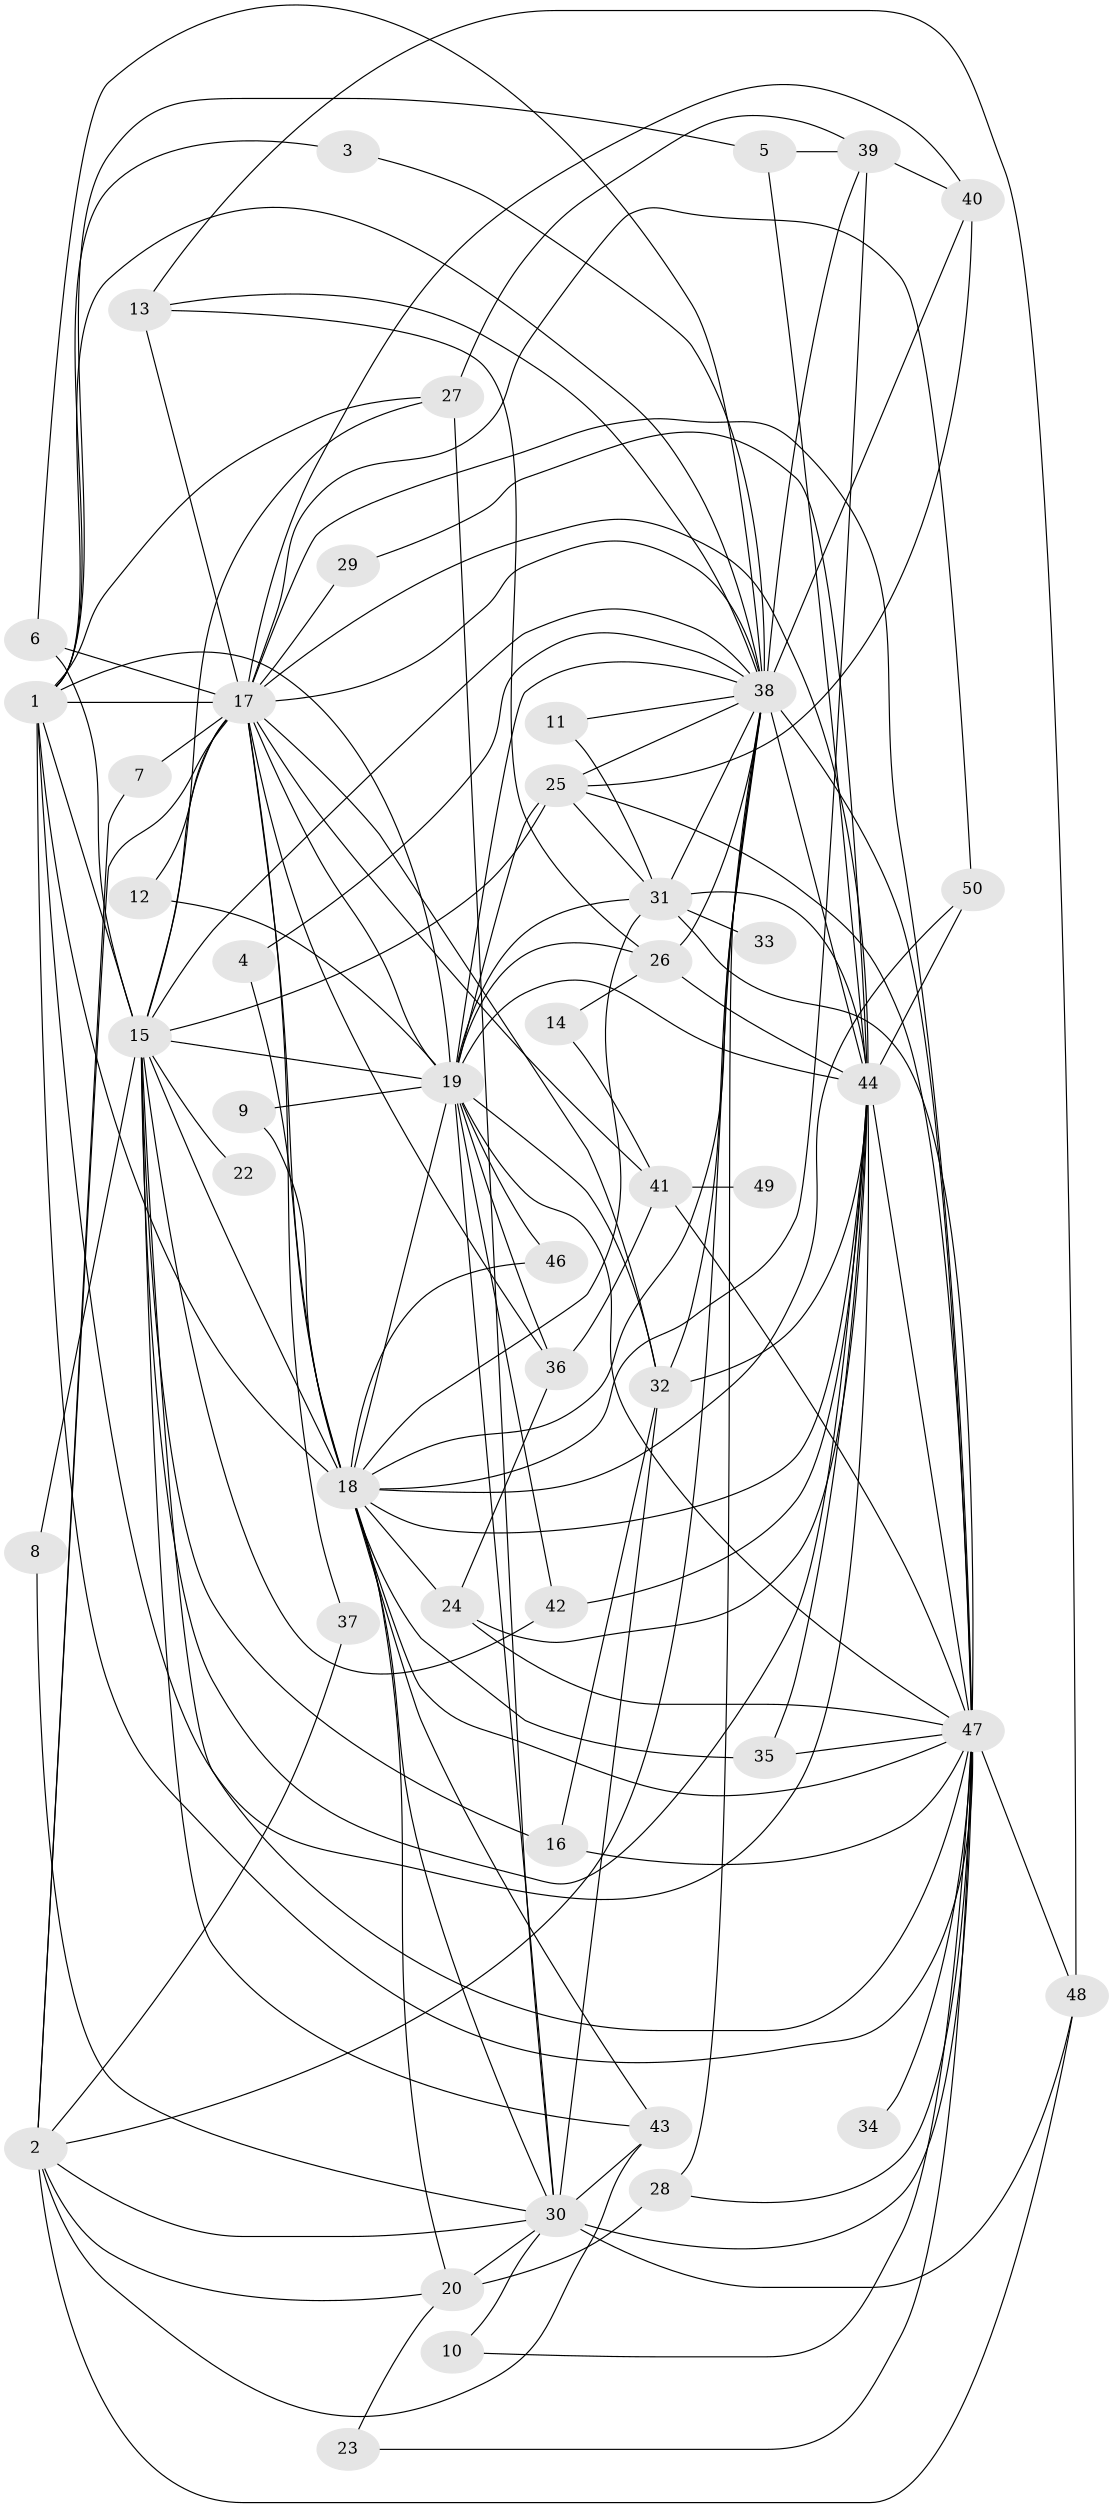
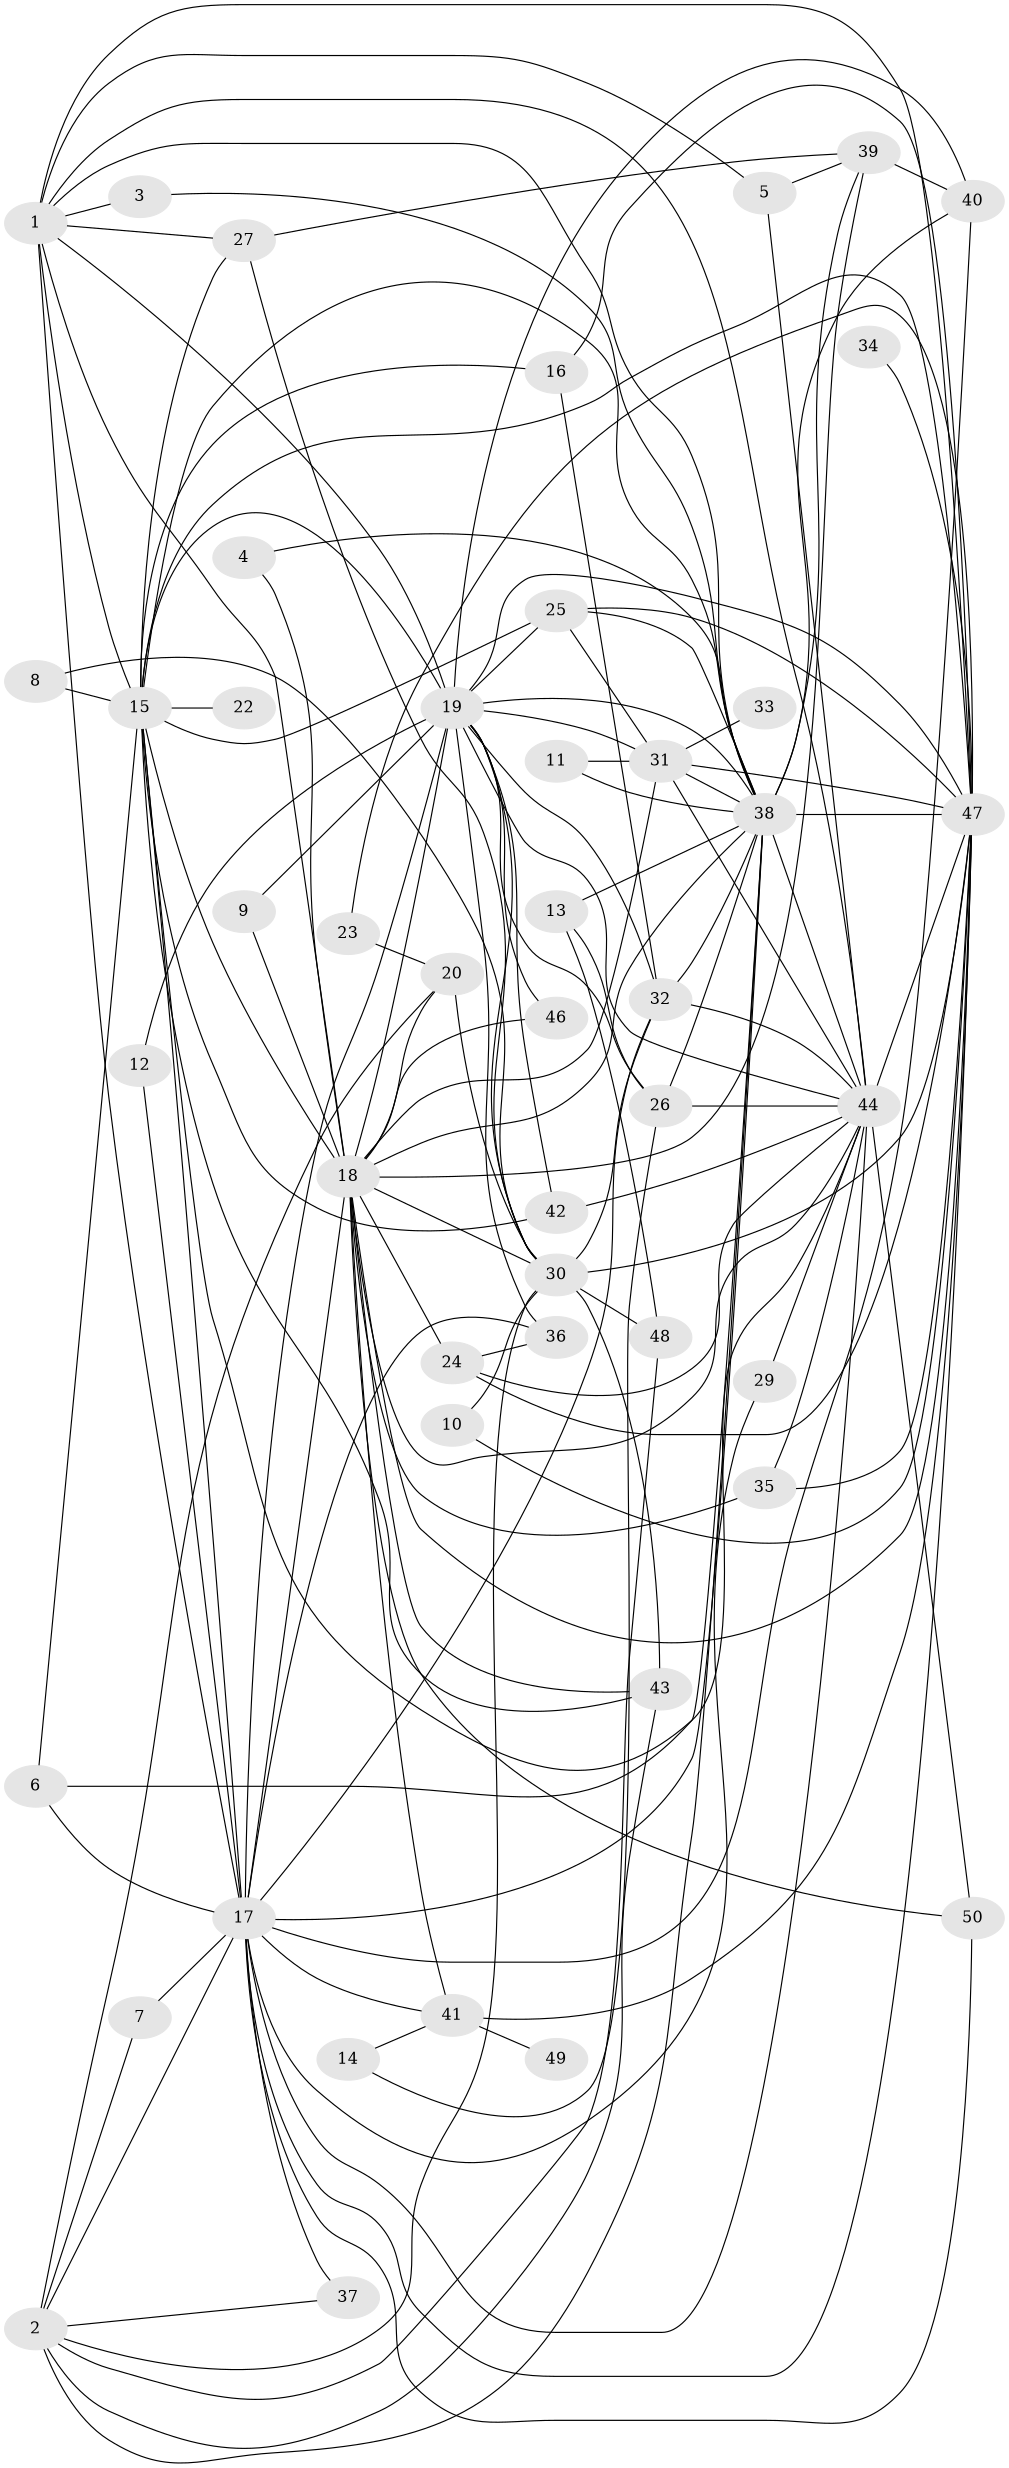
(192, 506) -> none
(893, 594) -> (588, 217)
(617, 1281) -> (382, 1598)
(1025, 1864) -> none
(661, 2190) -> none
